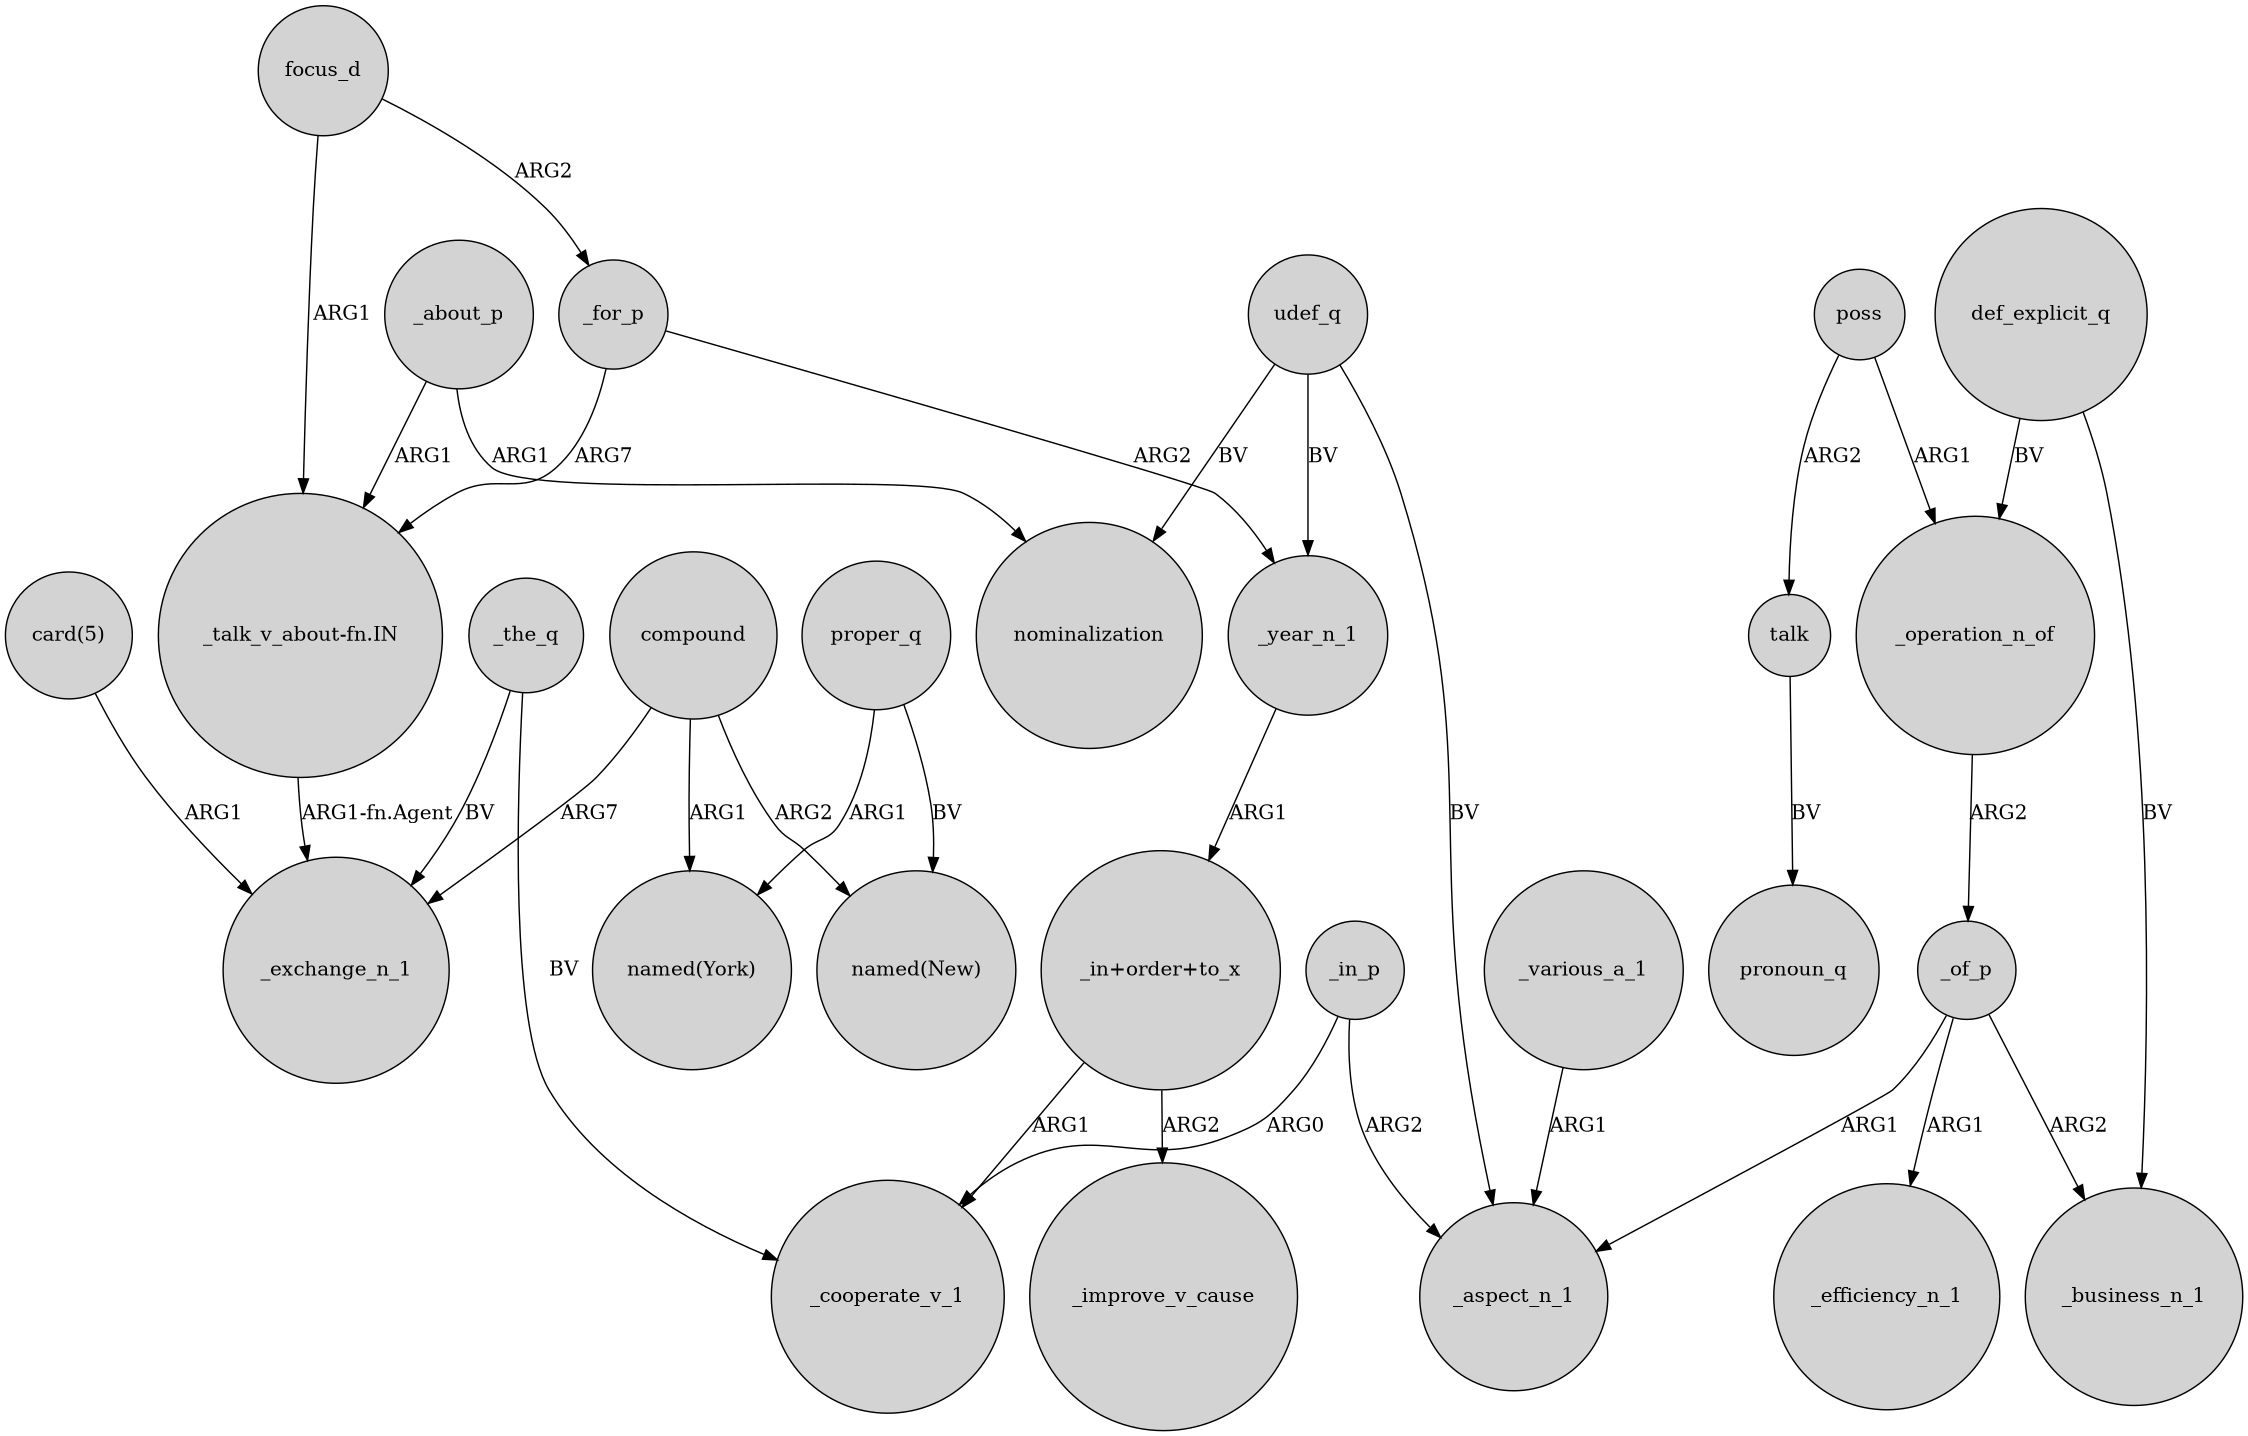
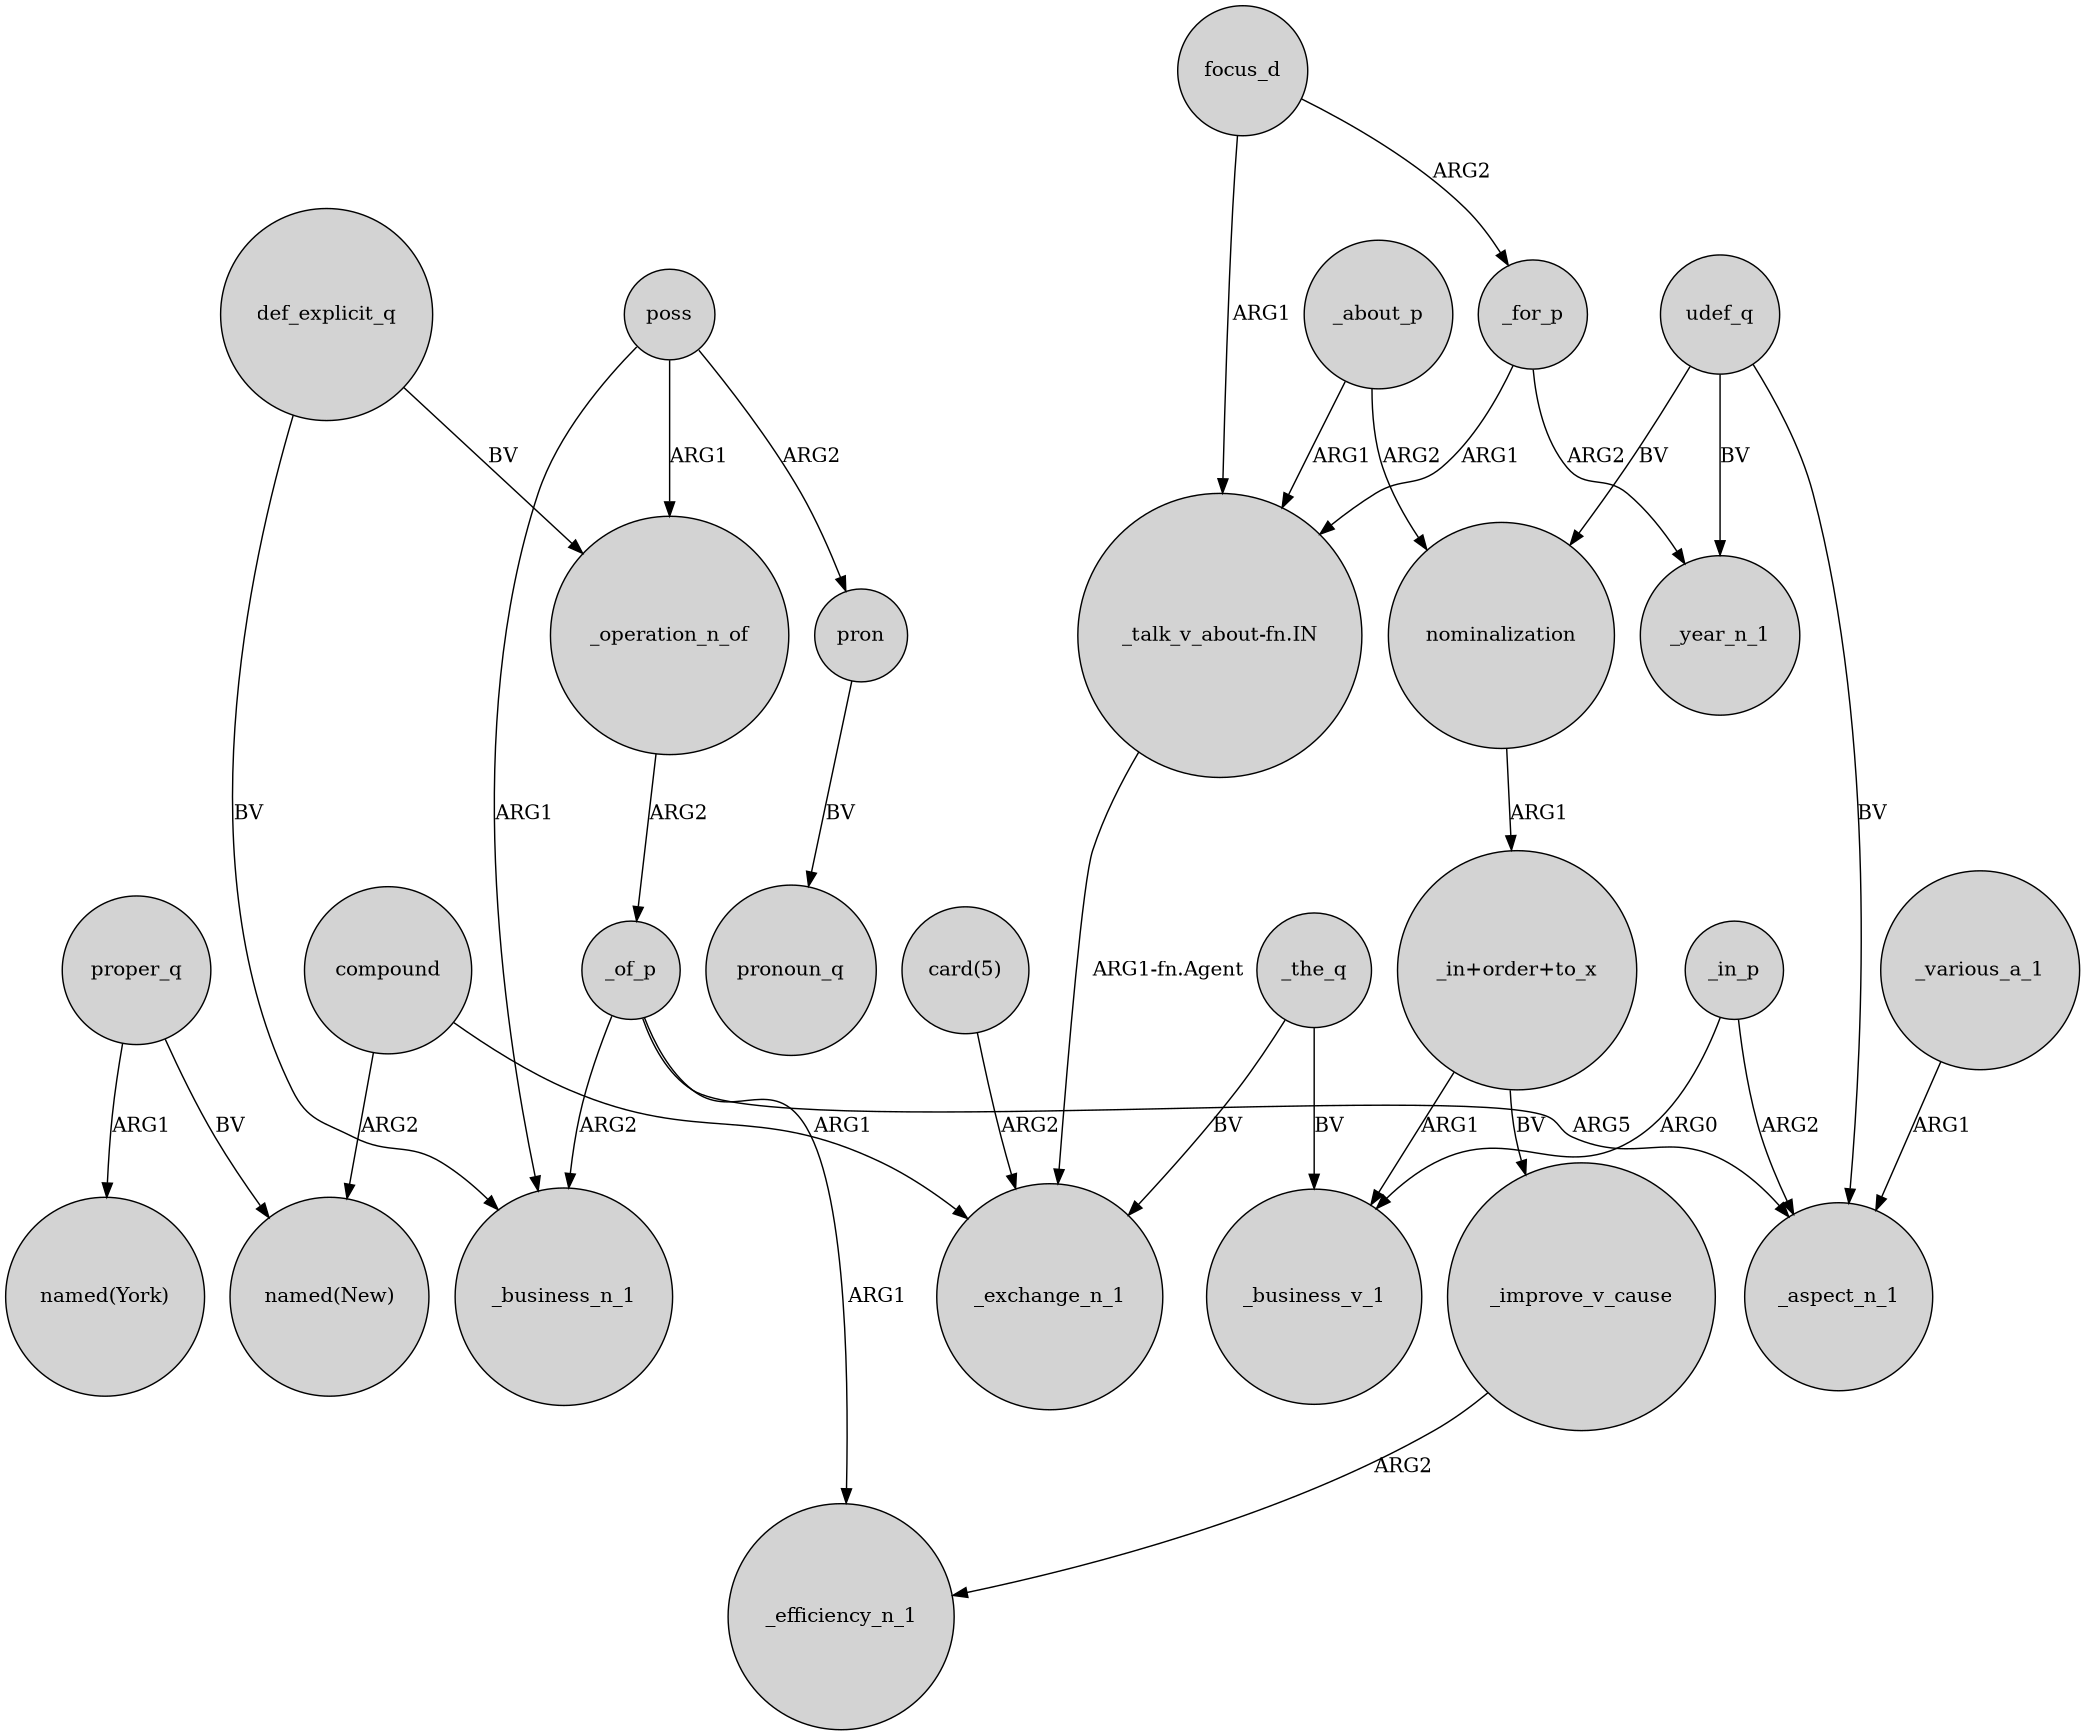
(521, 457) -> (1412, 457)
(604, 457) -> (1491, 457)
(1790, 635) -> (861, 635)
none -> (496, 745)
(1245, 778) -> (1509, 792)
(689, 788) -> none
(214, 814) -> (1030, 1127)
(590, 814) -> (843, 1127)
(1191, 1127) -> (1531, 1127)
(1870, 1127) -> (1602, 1127)
(888, 1297) -> (1314, 1297)
none -> (1238, 1518)
